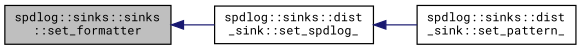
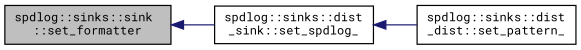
(88, 25) -> (88, 25)
(497, 25) -> (497, 25)
